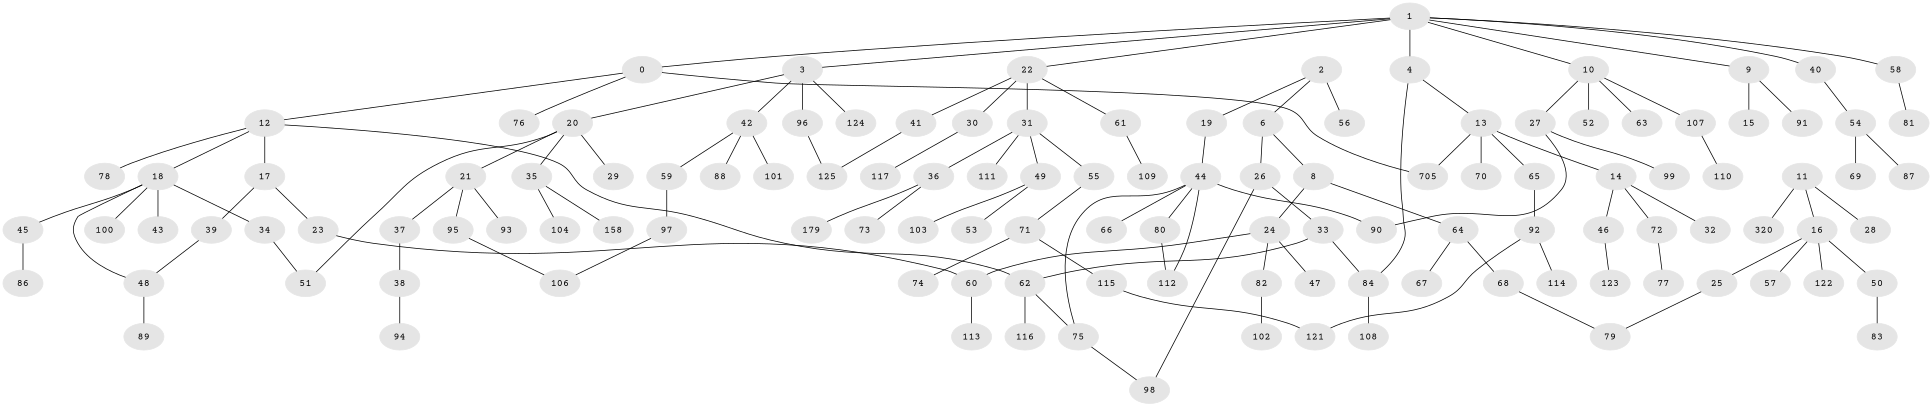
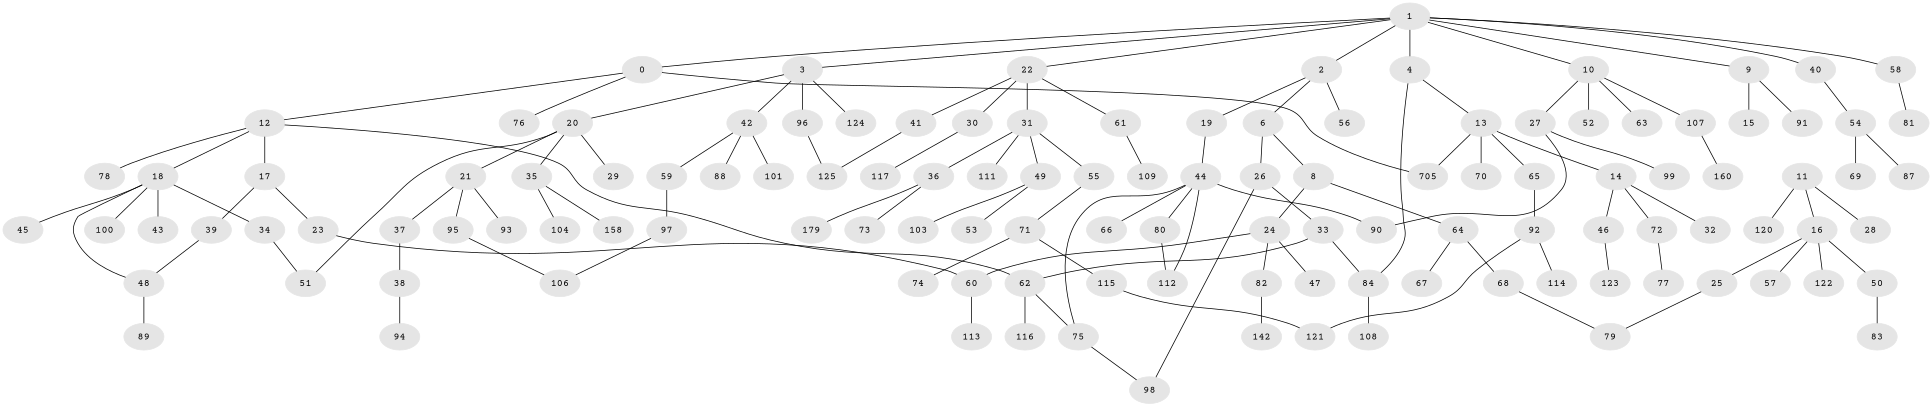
none -> (1366, 43)
(1723, 177) -> (1723, 177)
(1764, 230) -> (1764, 230)
(23, 283) -> none
(1262, 337) -> (1262, 337)
